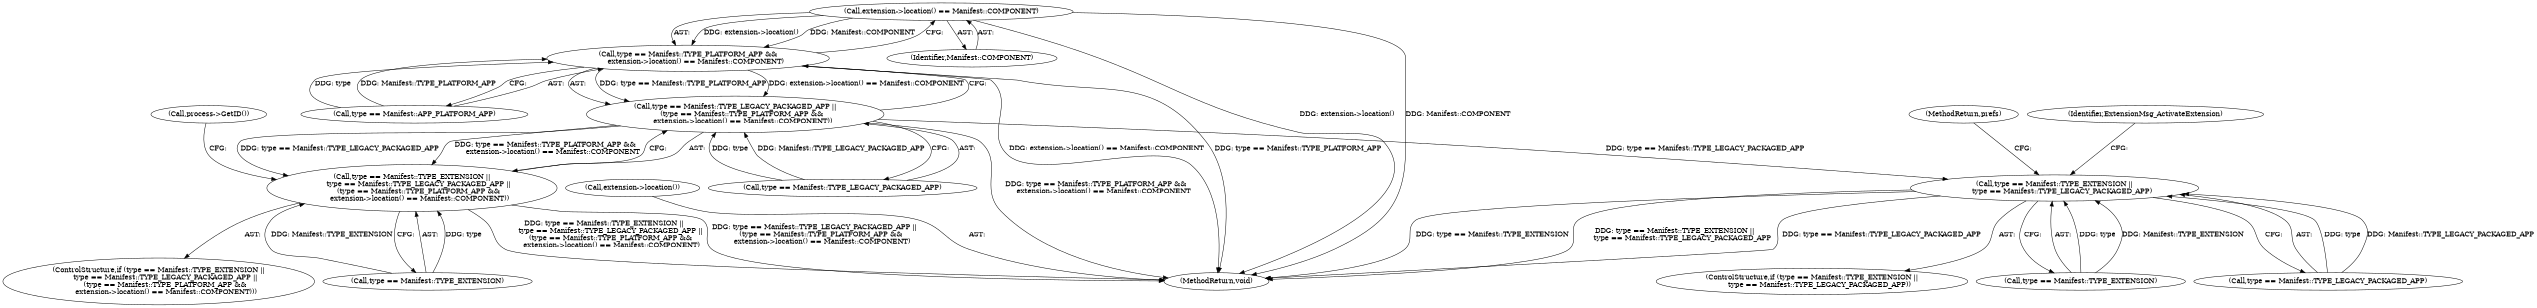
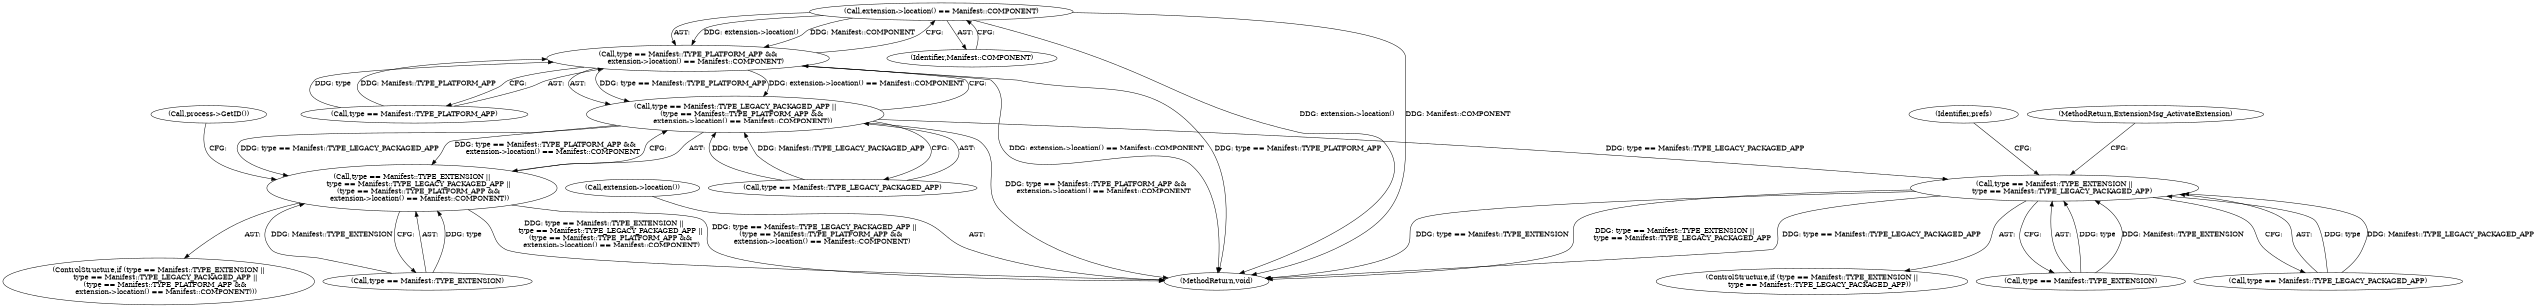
(987, 33) -> (987, 33)
(414, 114) -> (414, 114)
(1964, 114) -> (1964, 114)
(2145, 114) -> (2145, 114)
